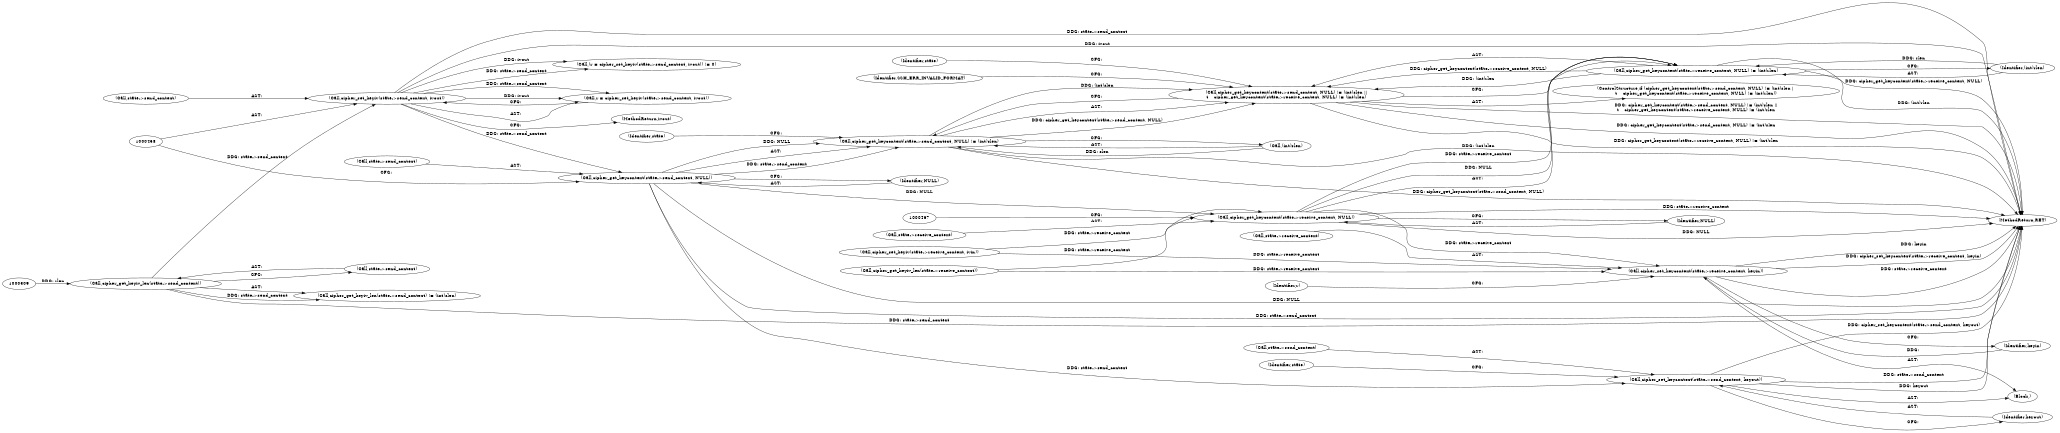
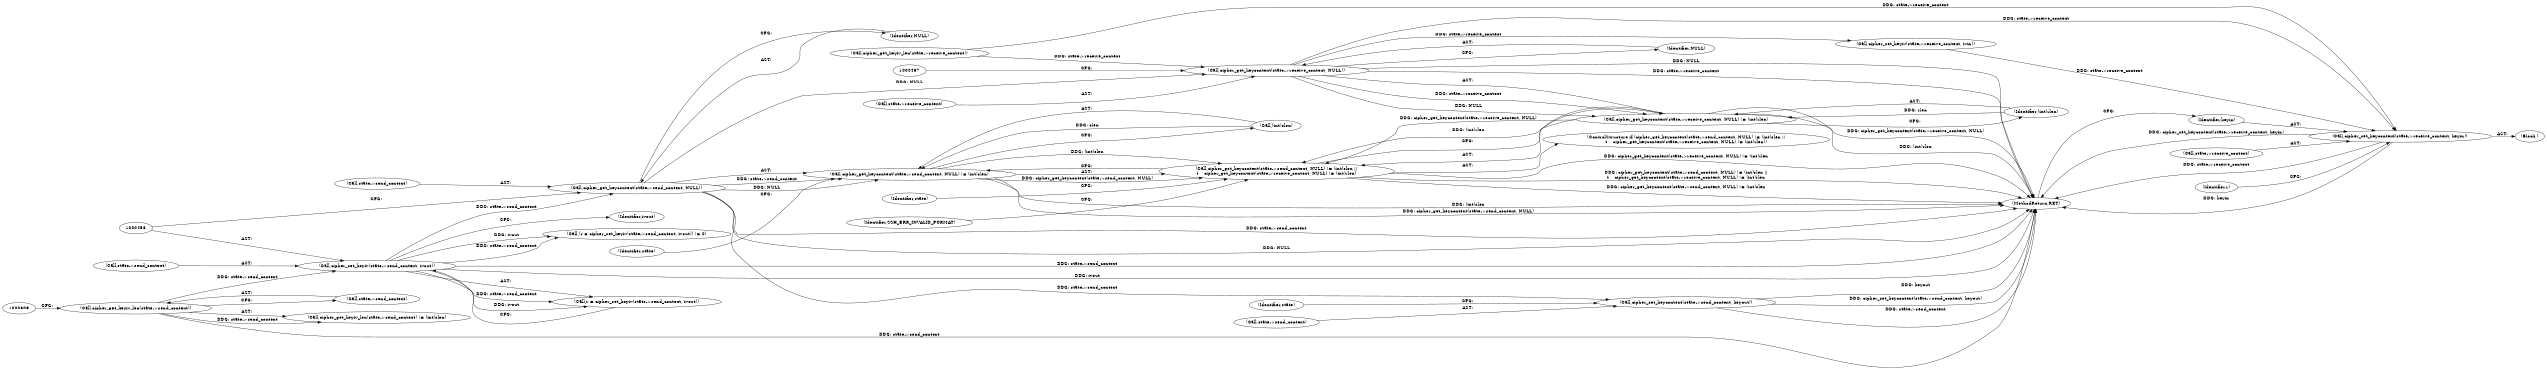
(647, 119) -> (637, 217)
(1092, 243) -> (1569, 37)
(53, 281) -> (48, 306)
(1842, 339) -> (2095, 123)
(1914, 350) -> (2296, 124)
(1866, 402) -> none
(2023, 417) -> none
